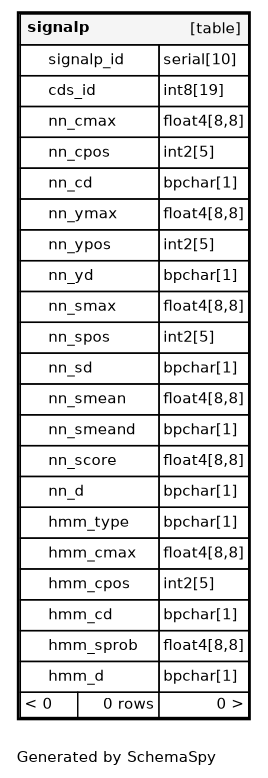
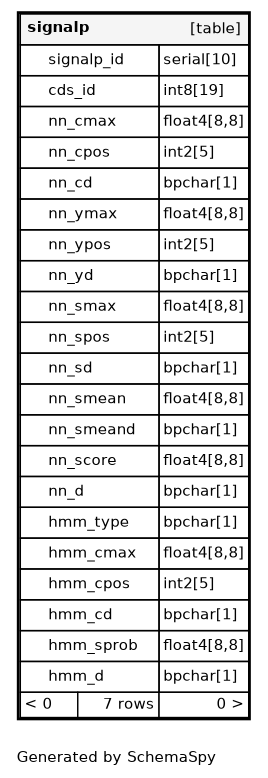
(129, 704) -> (129, 704)
